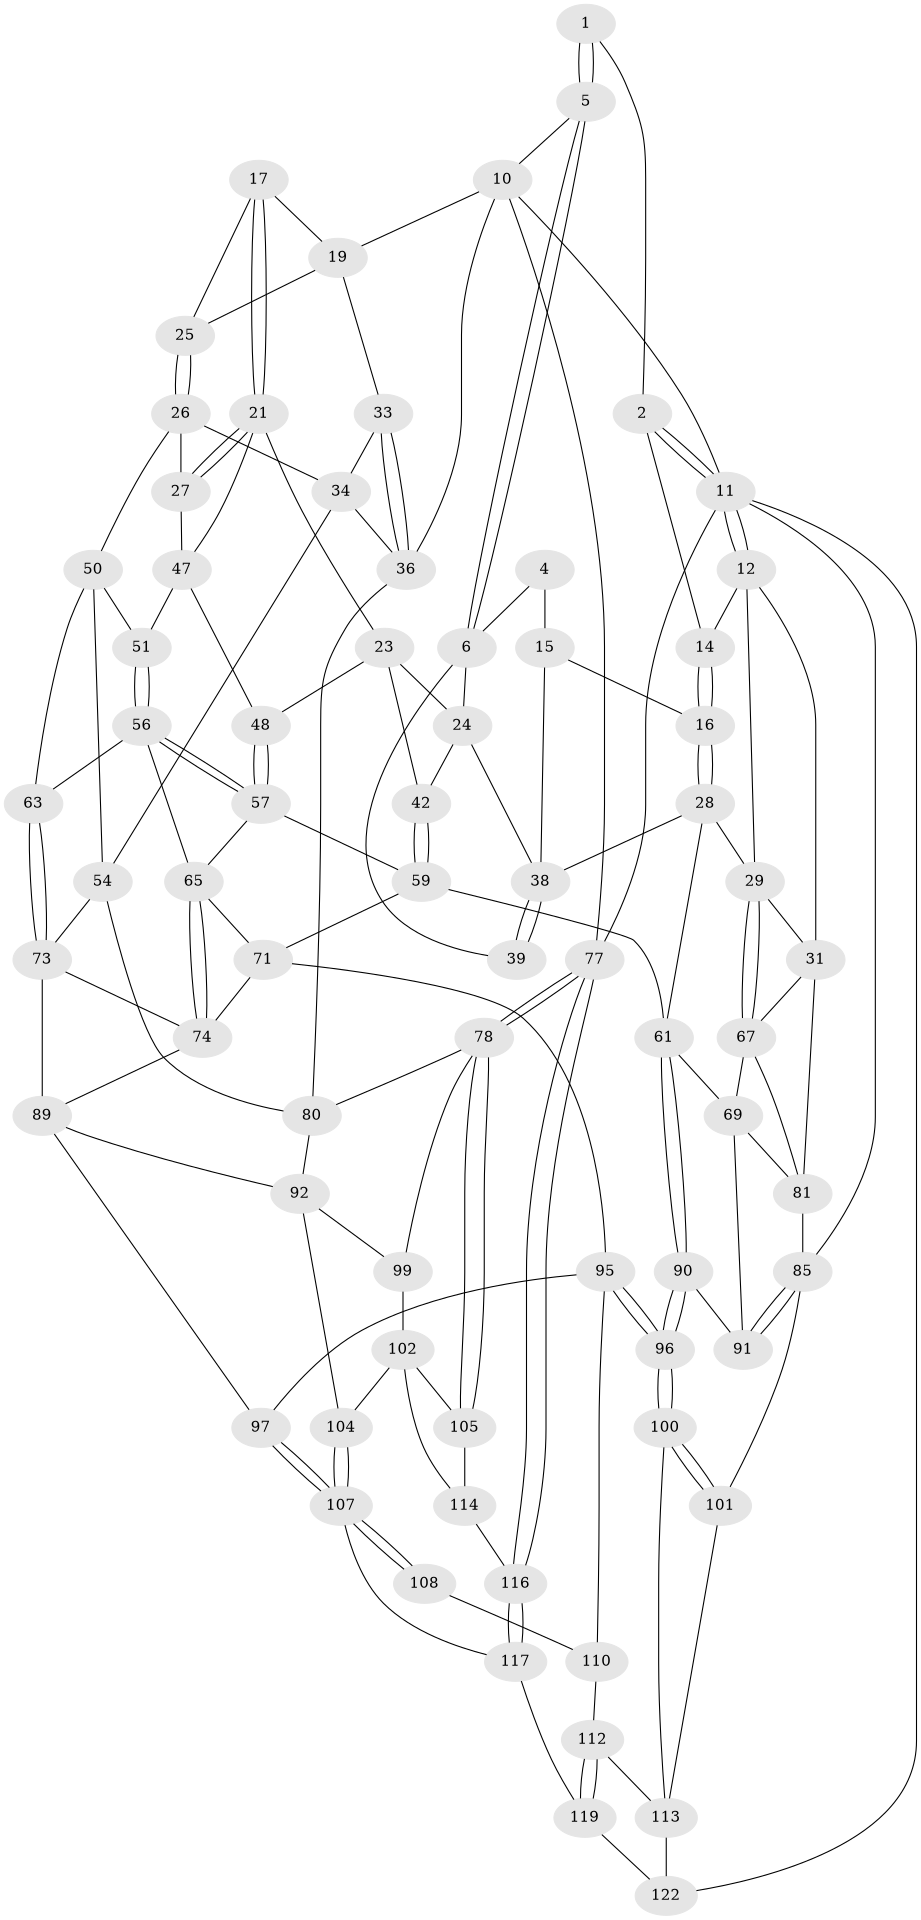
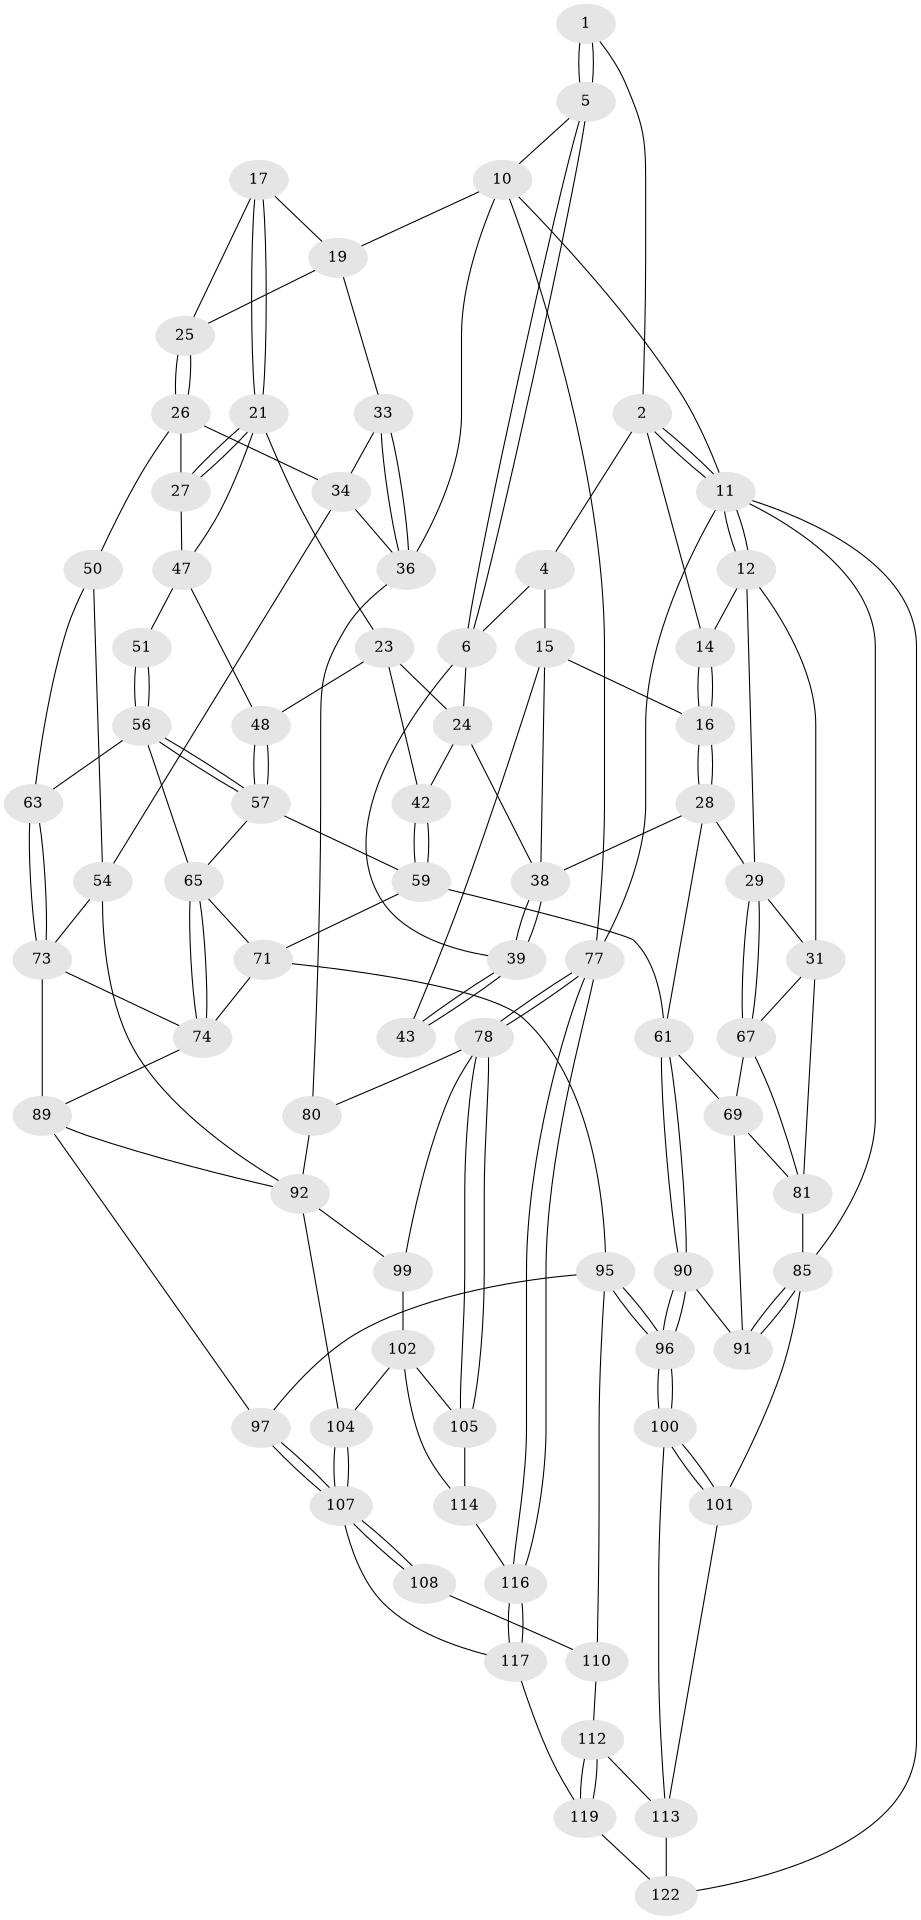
none -> (596, 489)
(118, 609) -> none
none -> (406, 1038)
(154, 1044) -> (141, 1061)
